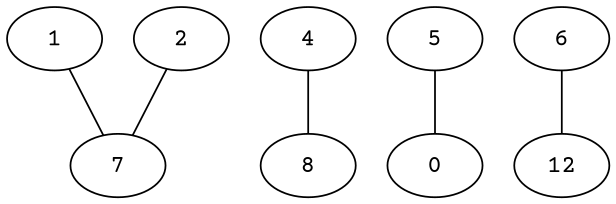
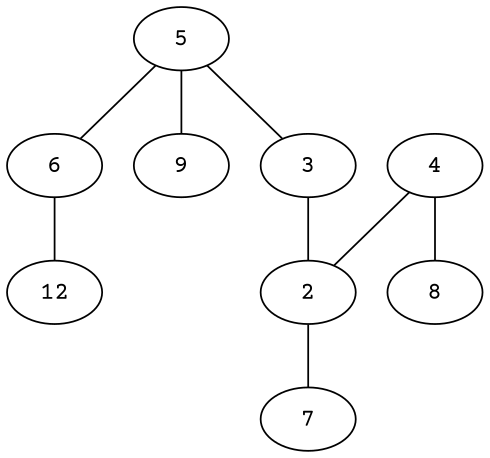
(55, 39) -> none
none -> (118, 102)
none -> (308, 166)
(435, 166) -> (181, 166)
none -> (372, 229)
